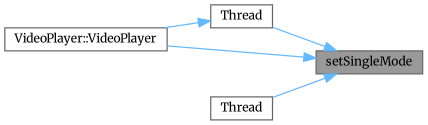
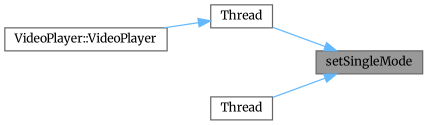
(236, 52) -> none
